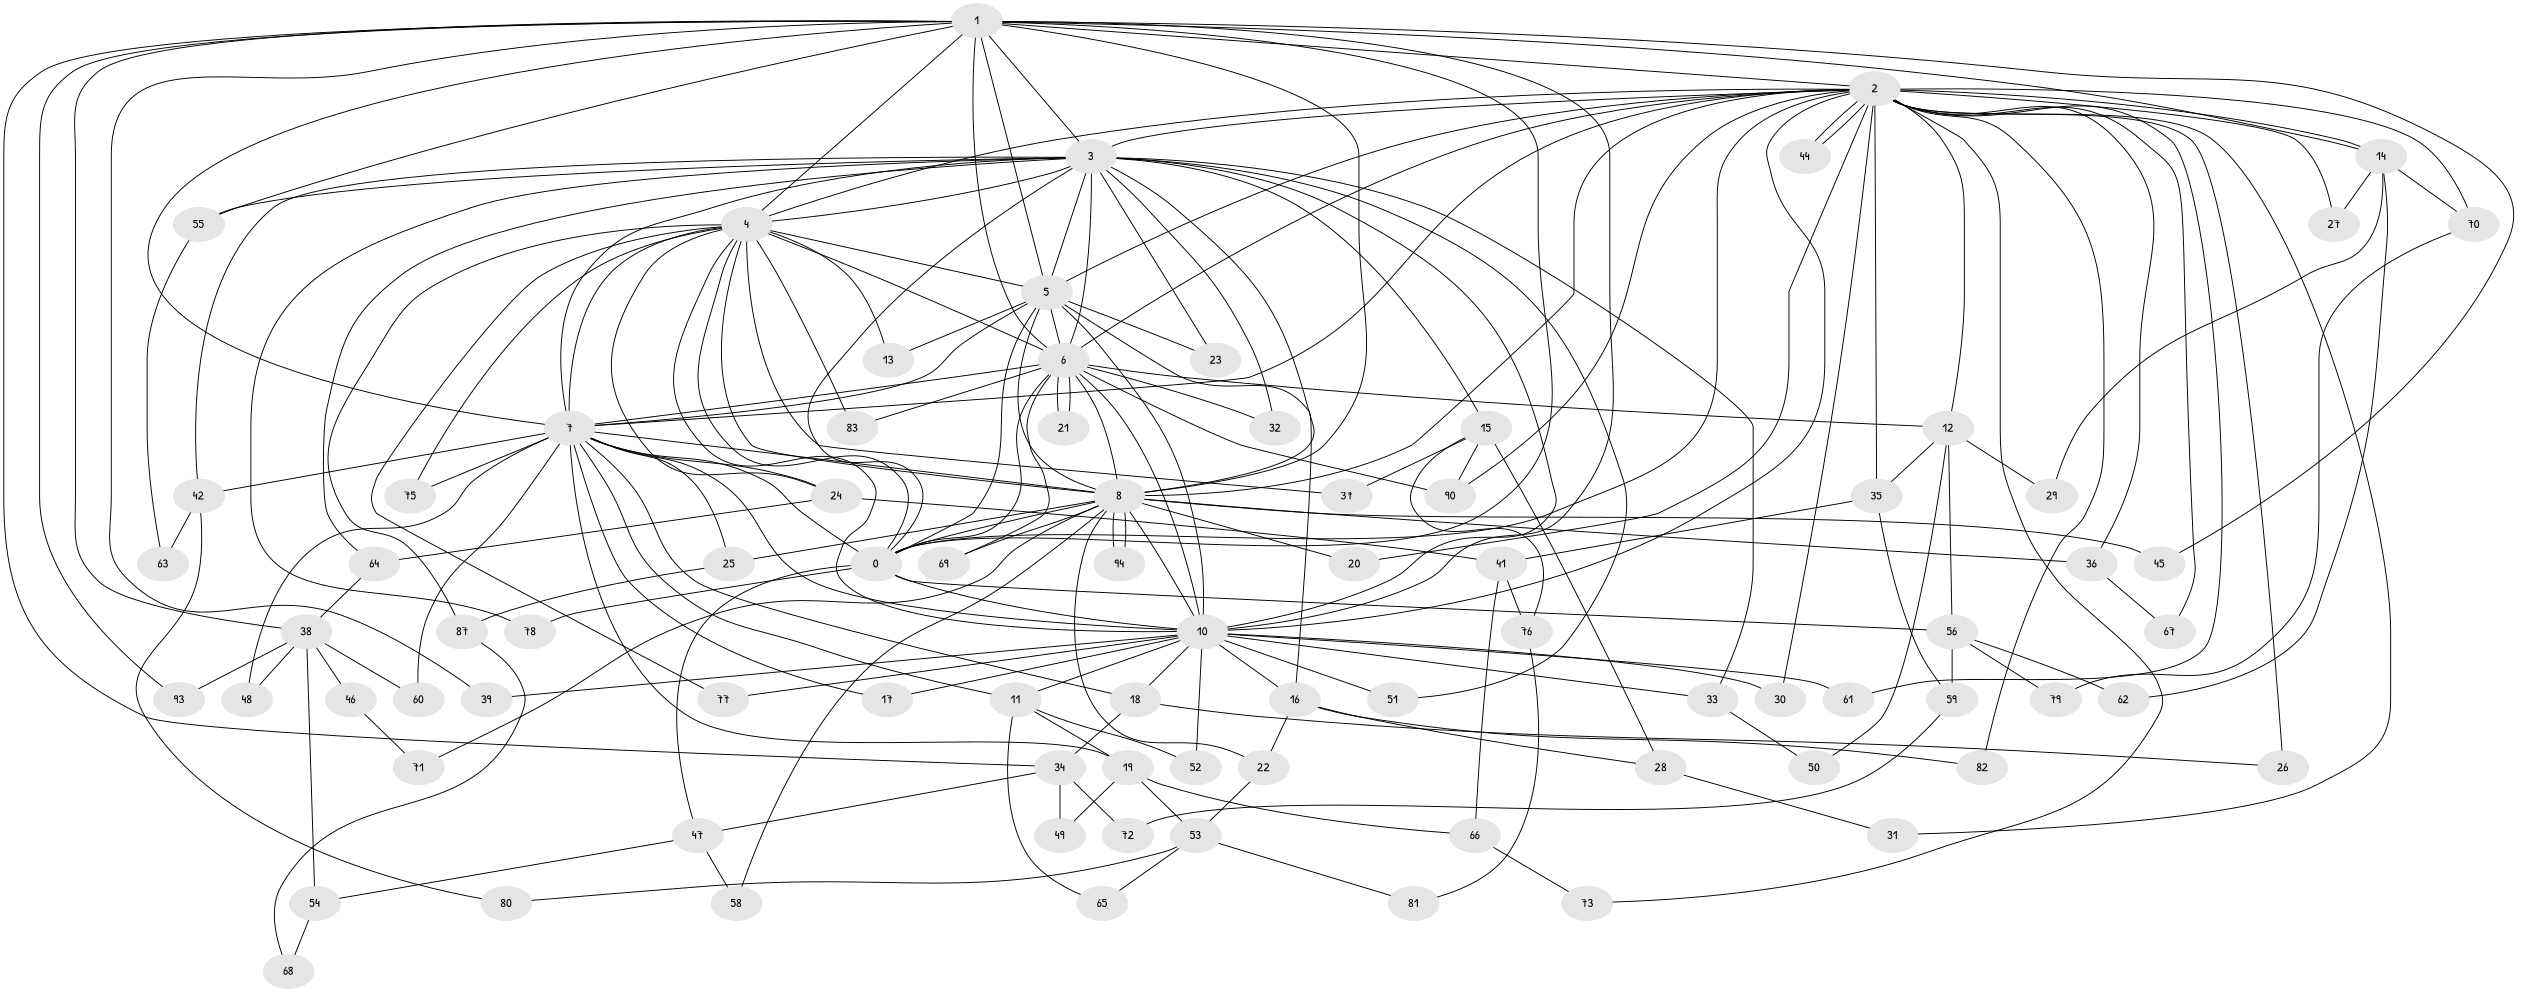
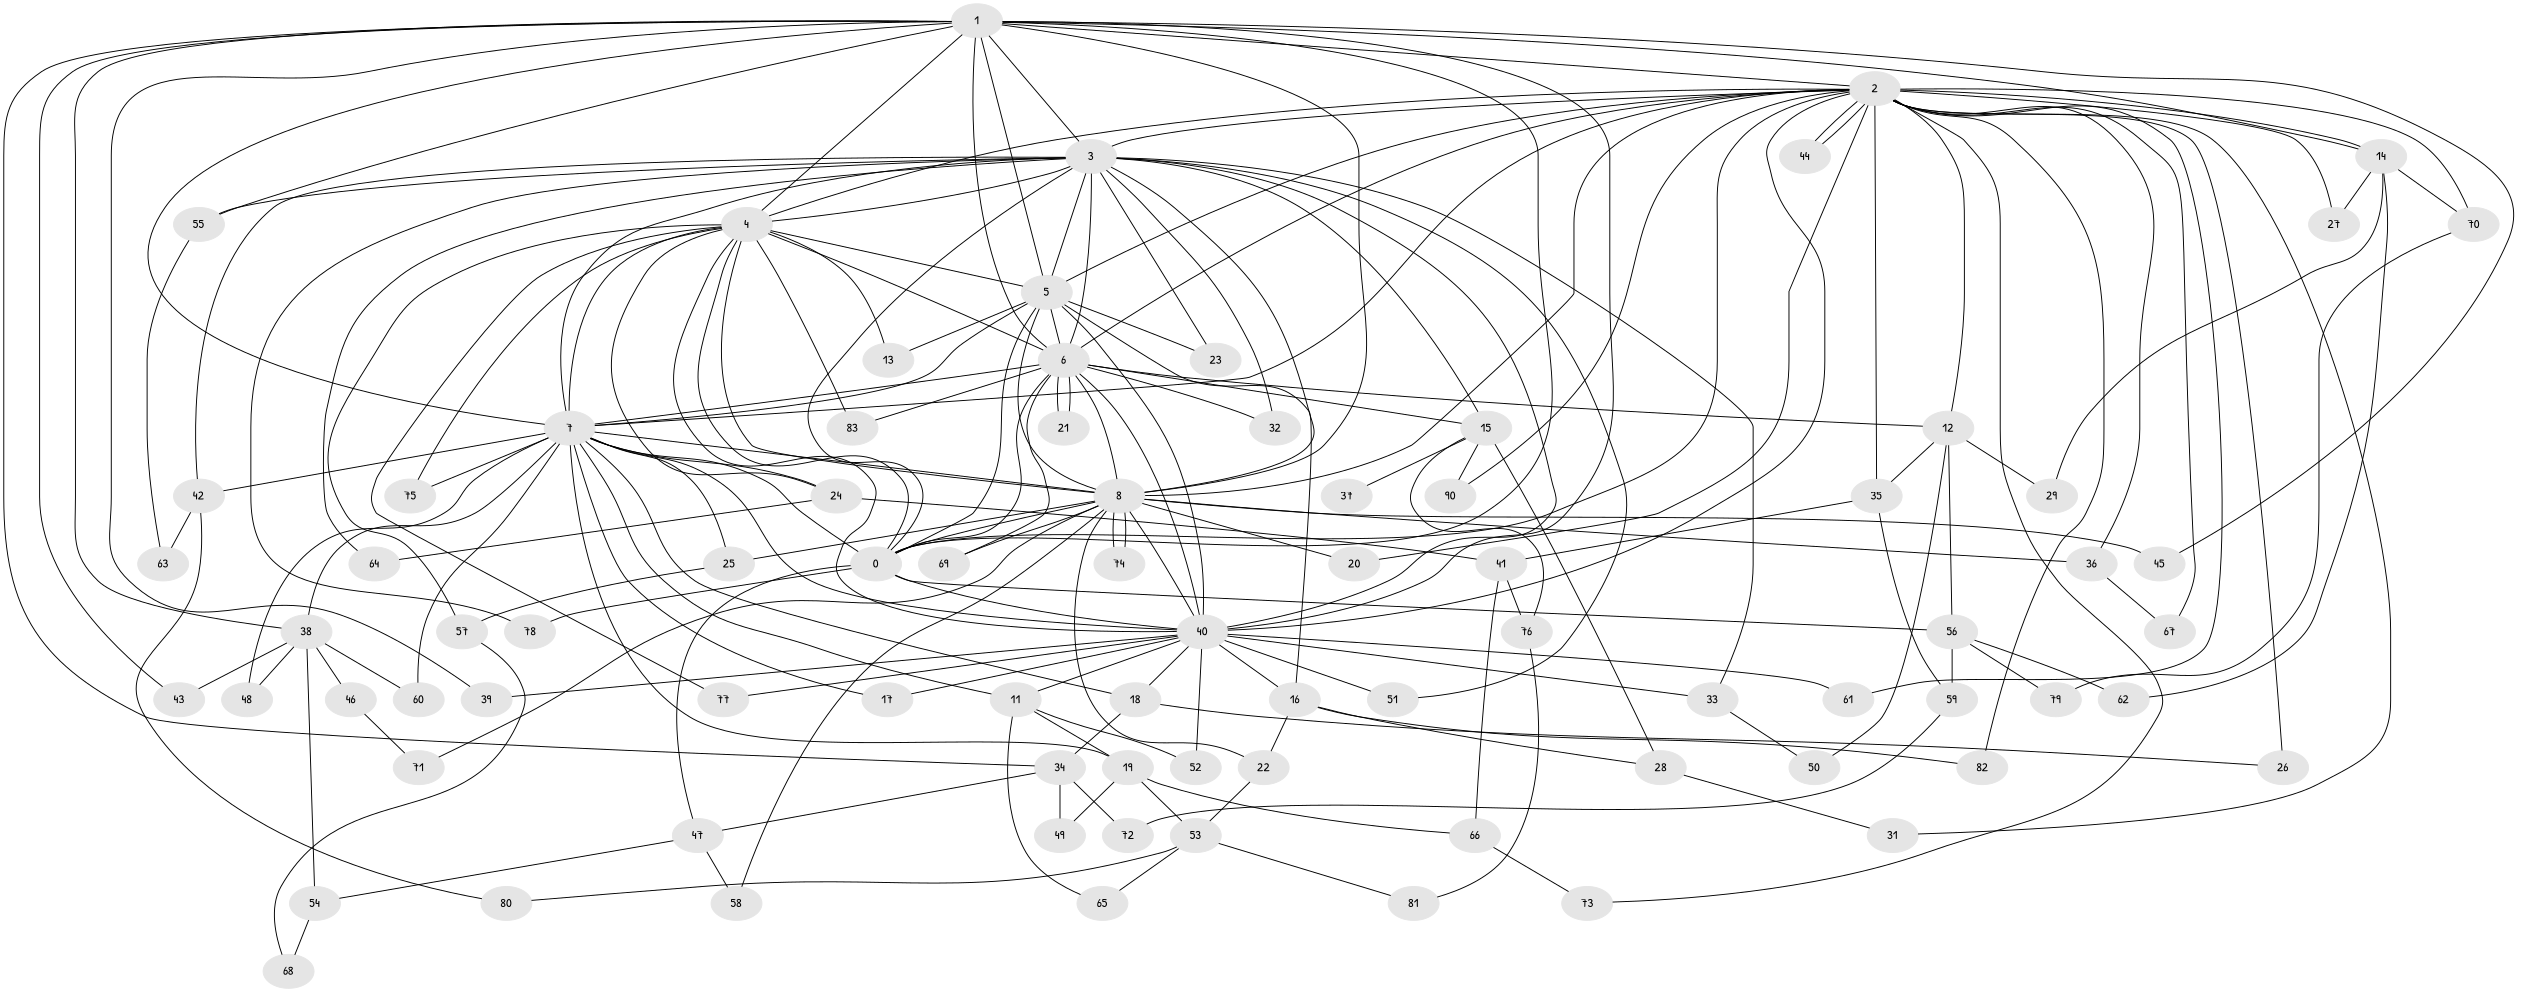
(1249, 447) -> (1275, 394)
(959, 460) -> none
(1119, 564) -> (1119, 564)
(341, 598) -> (438, 525)
(462, 632) -> (462, 632)
(1202, 632) -> (1202, 632)
(179, 700) -> (179, 700)
(1780, 700) -> none
